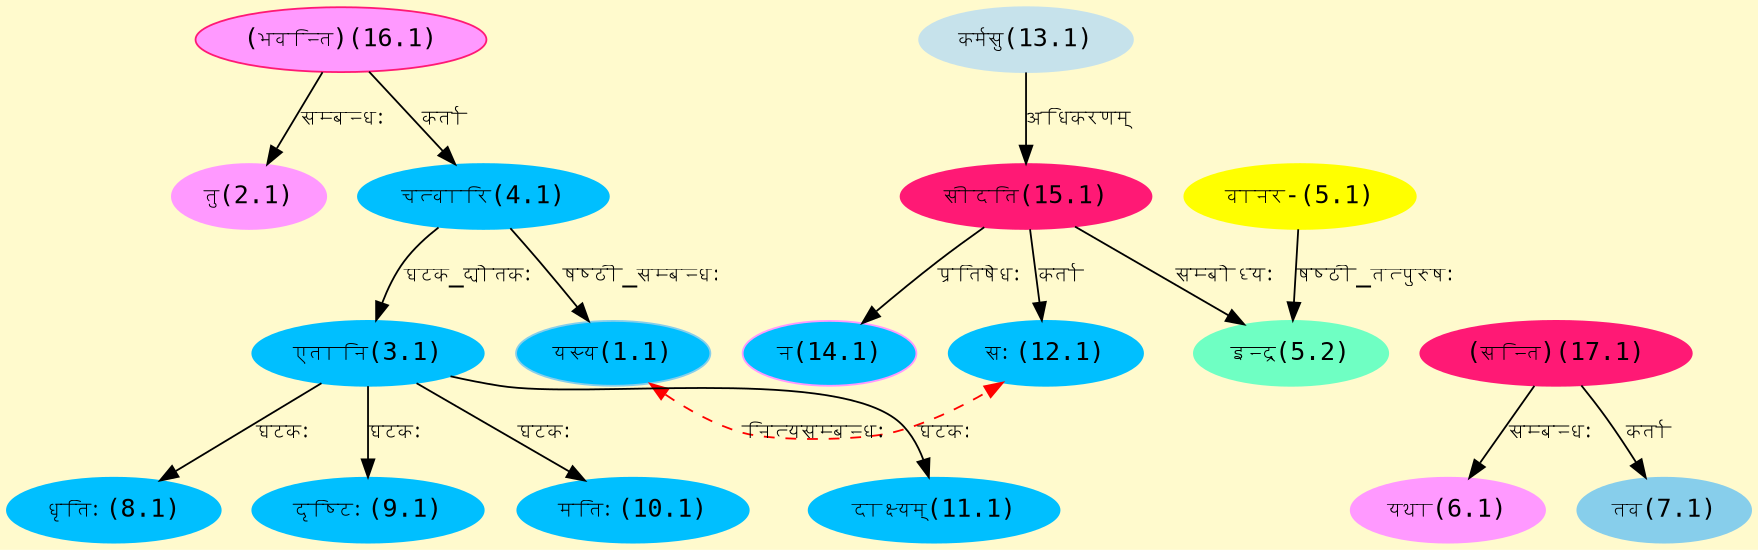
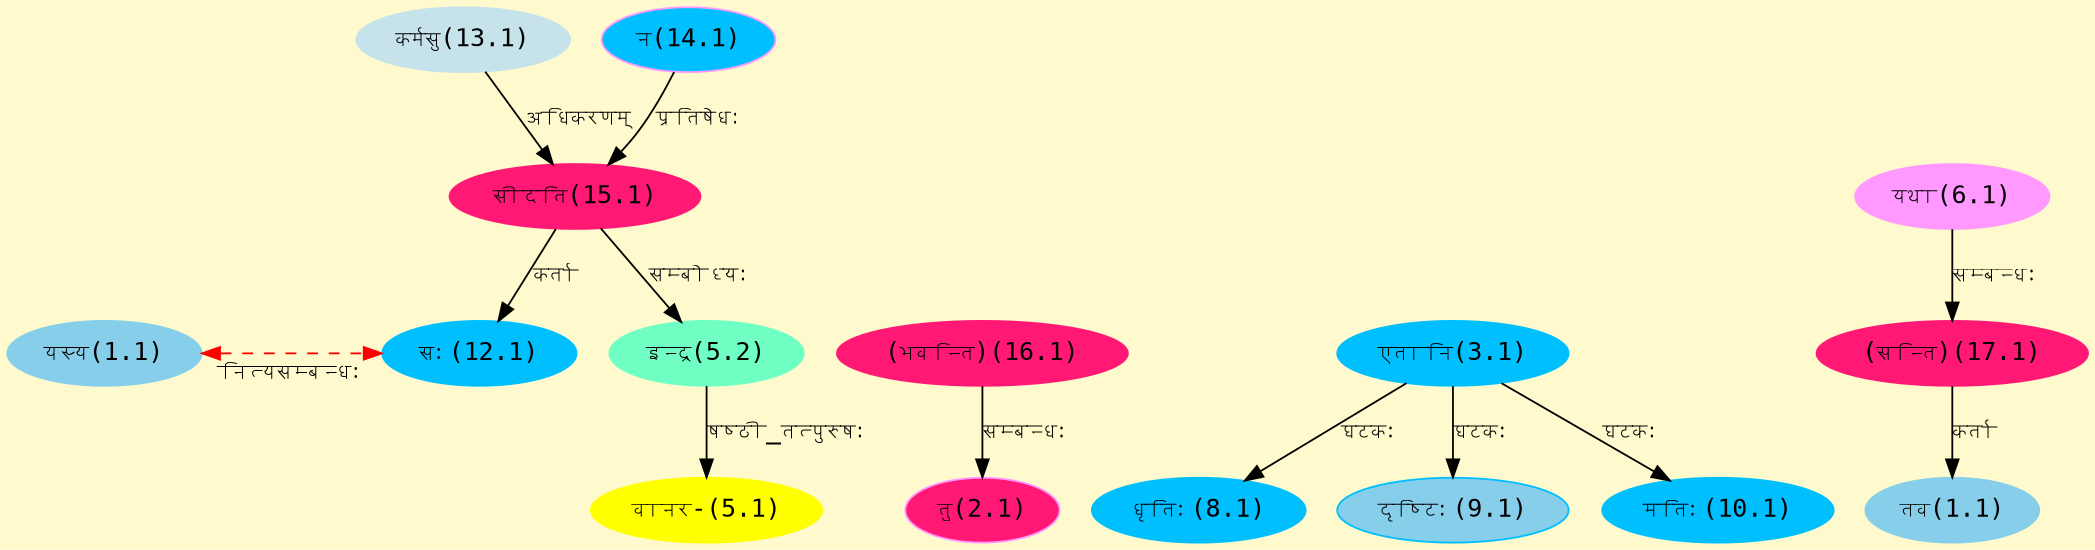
(341, 40) -> (982, 353)
(249, 197) -> (982, 510)
(483, 197) -> none
(1296, 266) -> (707, 423)
(929, 268) -> (651, 114)
(613, 353) -> (104, 353)
(1507, 424) -> (1952, 266)
(368, 510) -> (1453, 510)
(934, 510) -> none
(1664, 510) -> (1952, 510)
